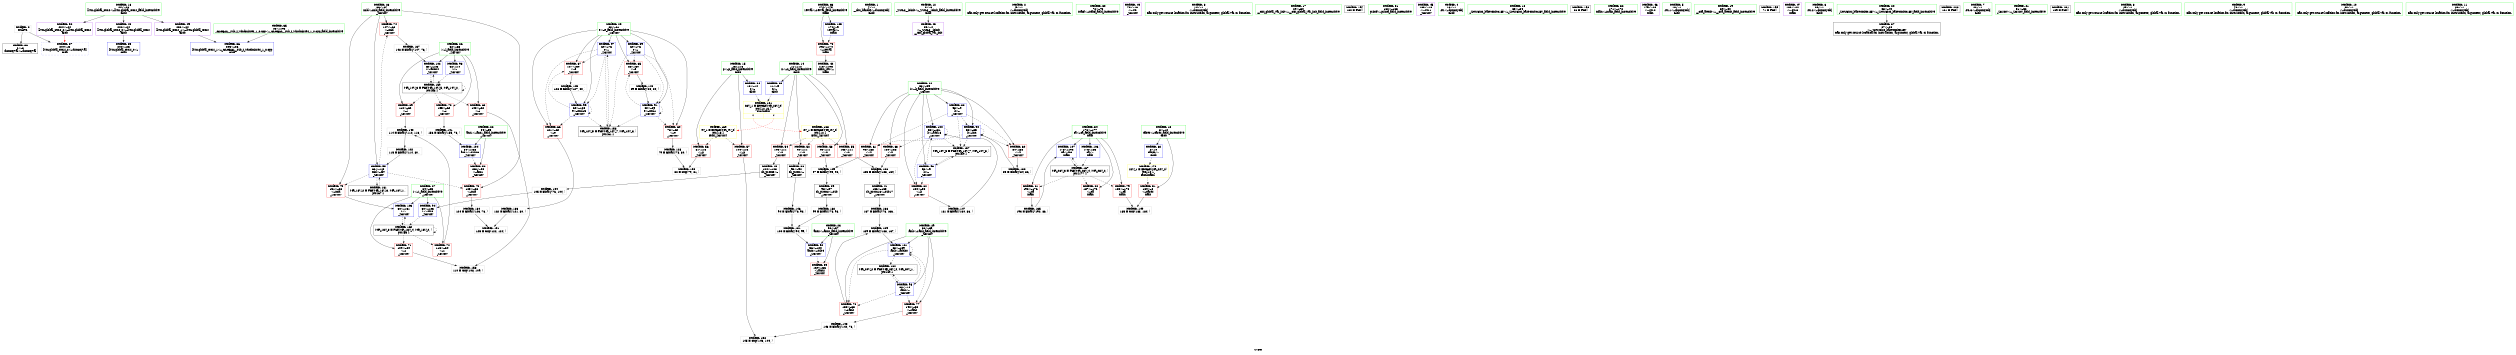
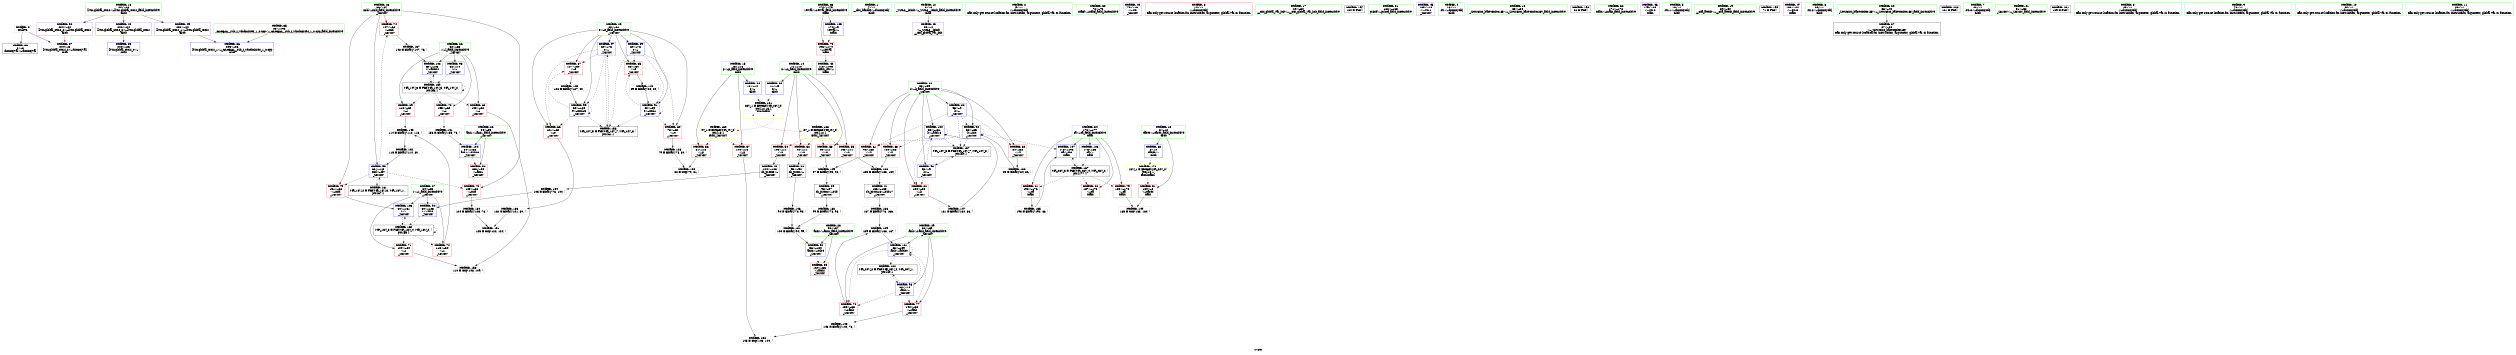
(1199, 9) -> (1199, 9)
(995, 140) -> (1018, 141)
